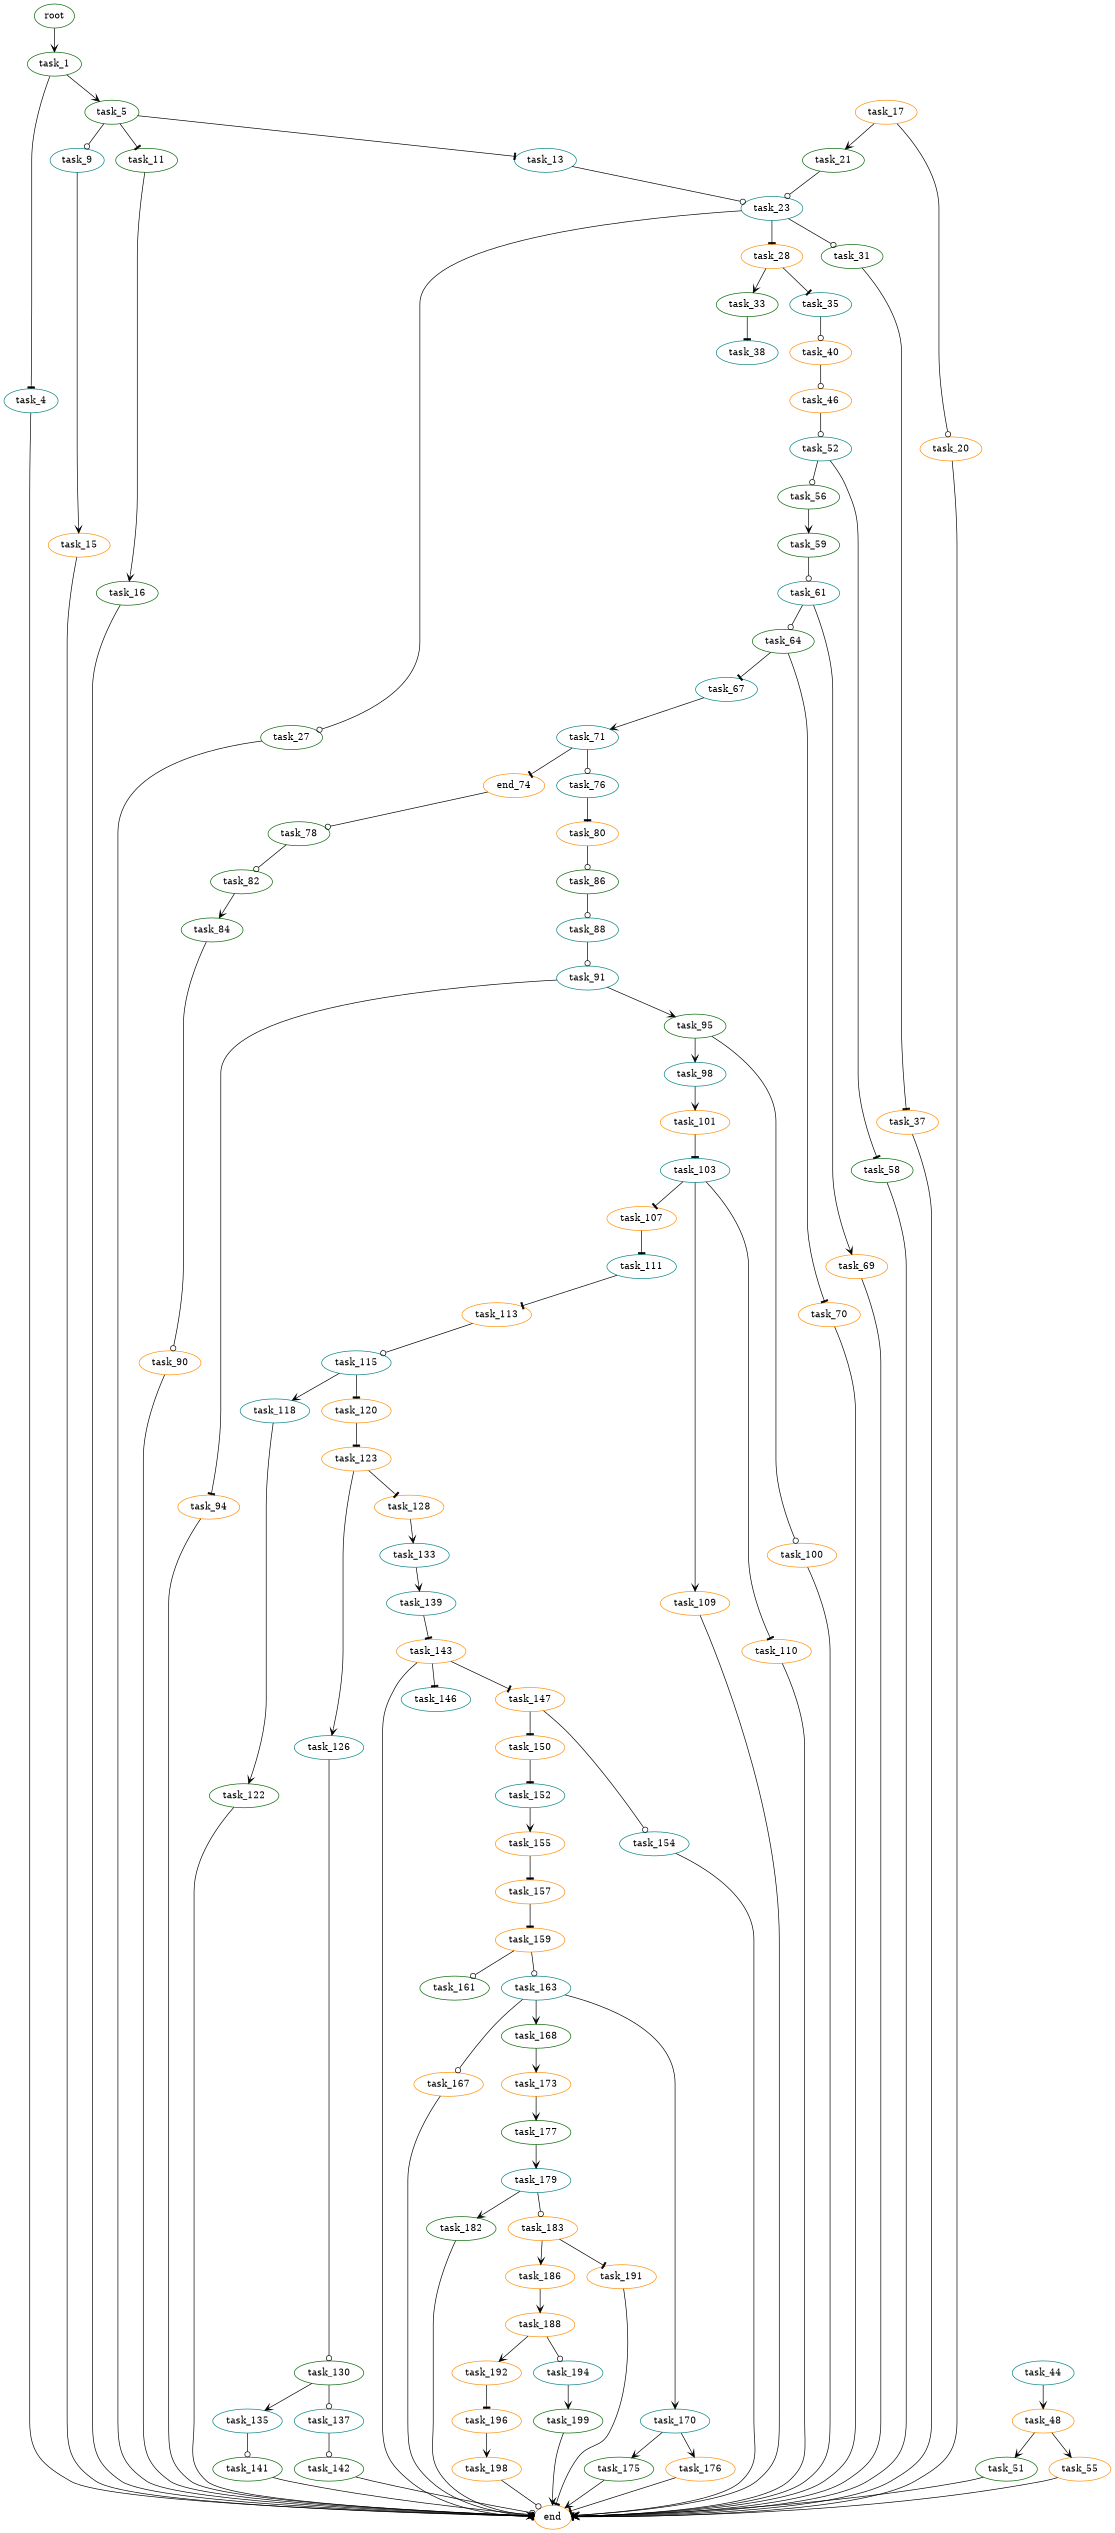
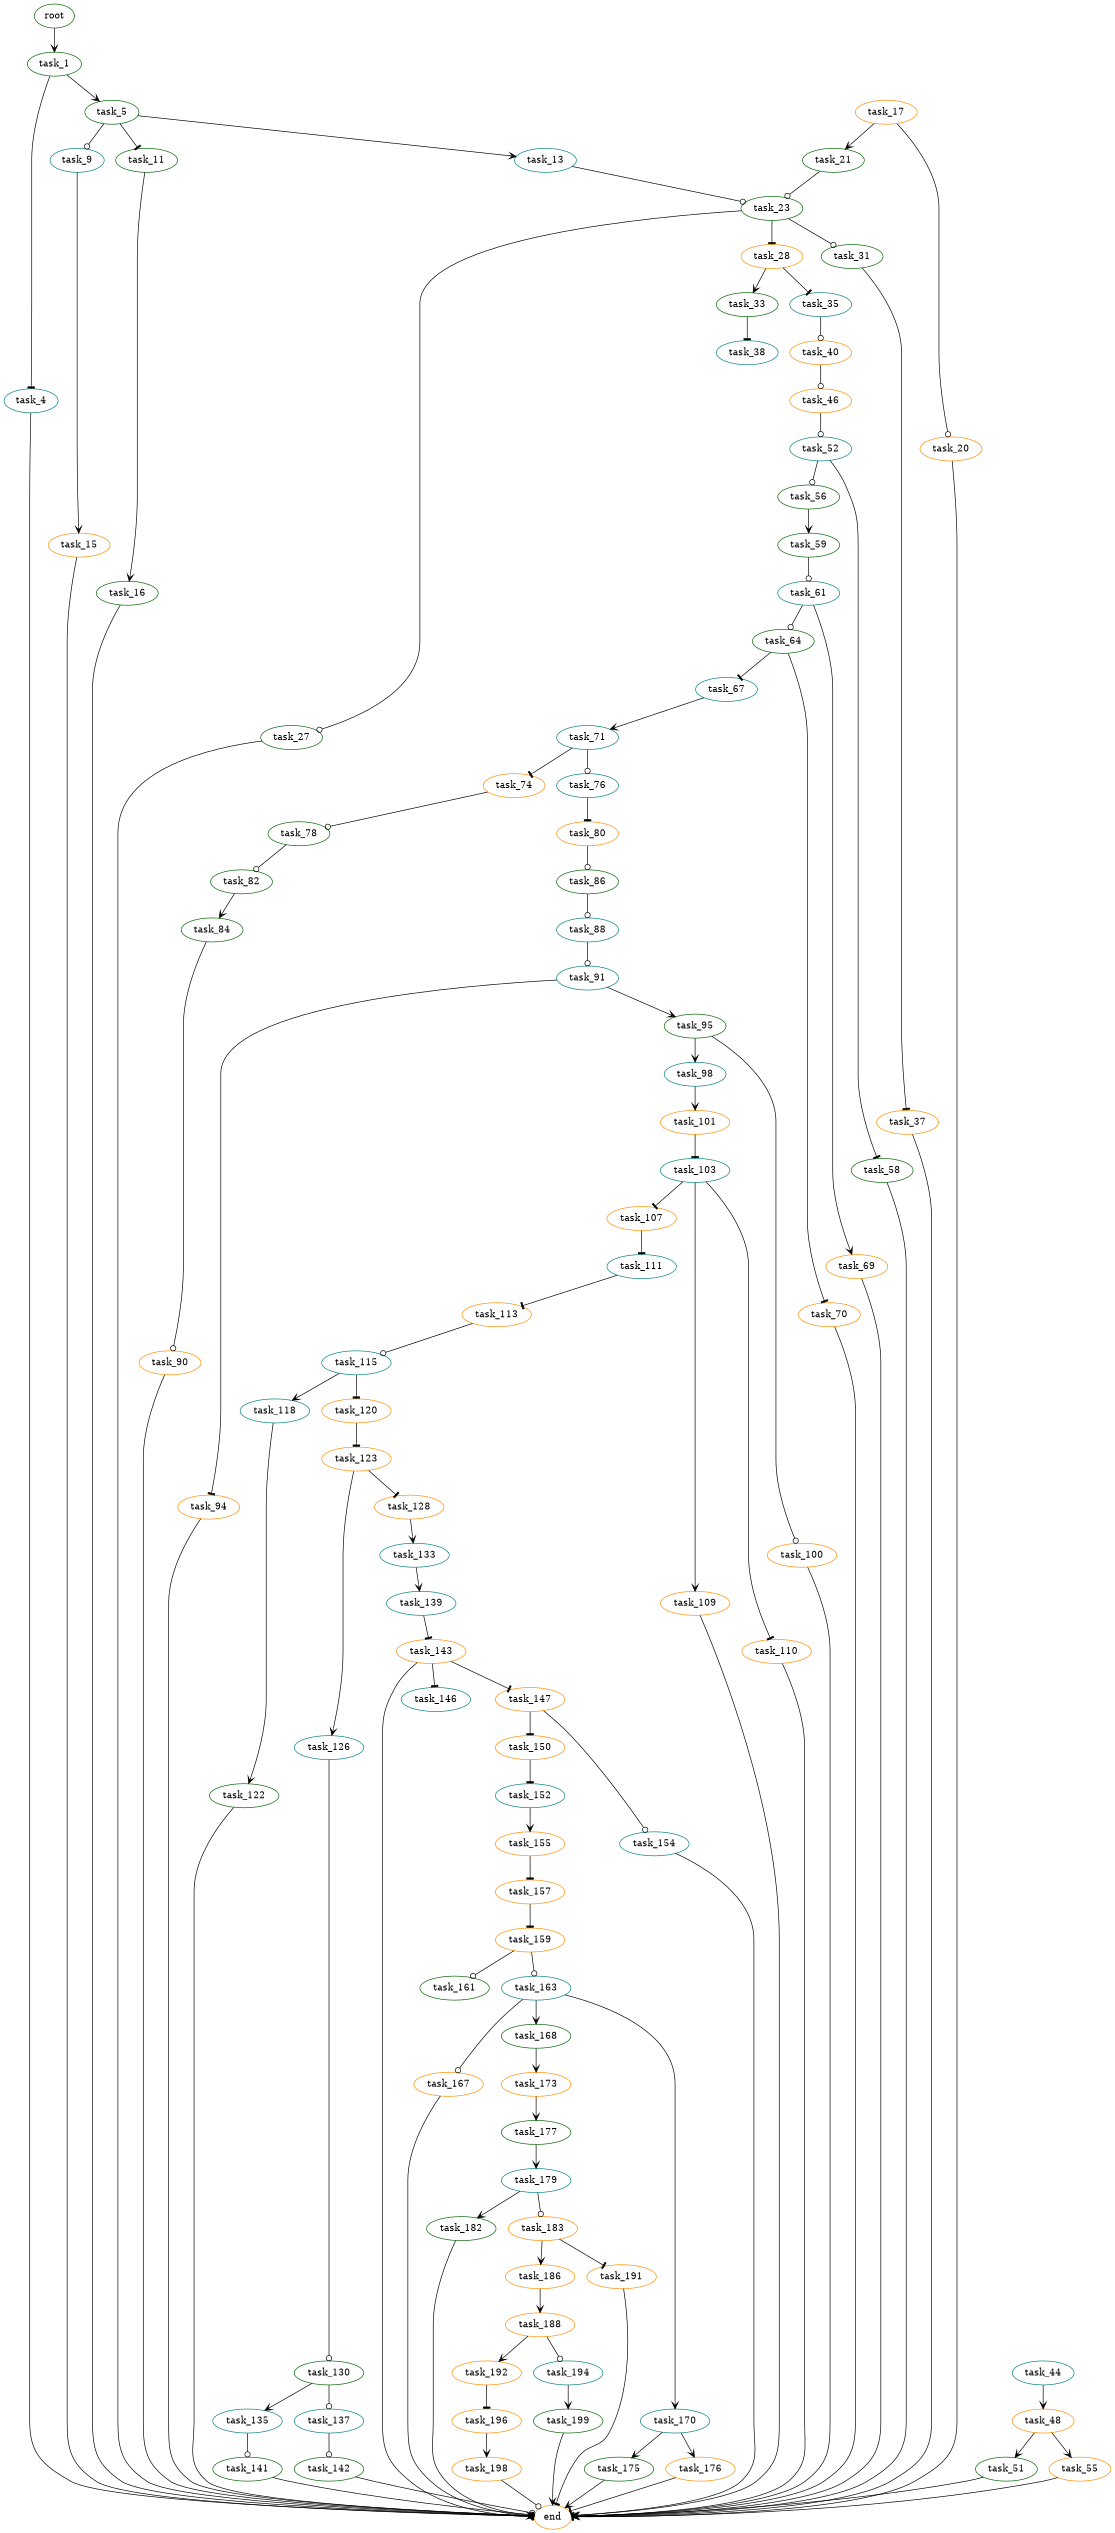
(325, 136) -> (325, 136)
(772, 208) -> (772, 208)
(514, 786) -> (514, 786)
